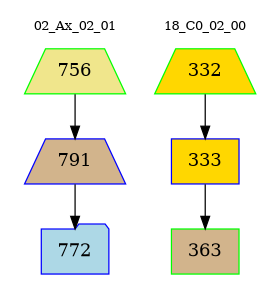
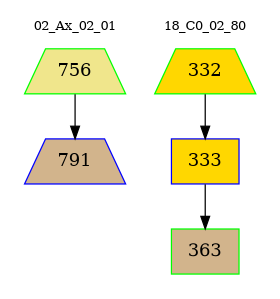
(205, 27) -> (205, 27)
(75, 252) -> none
